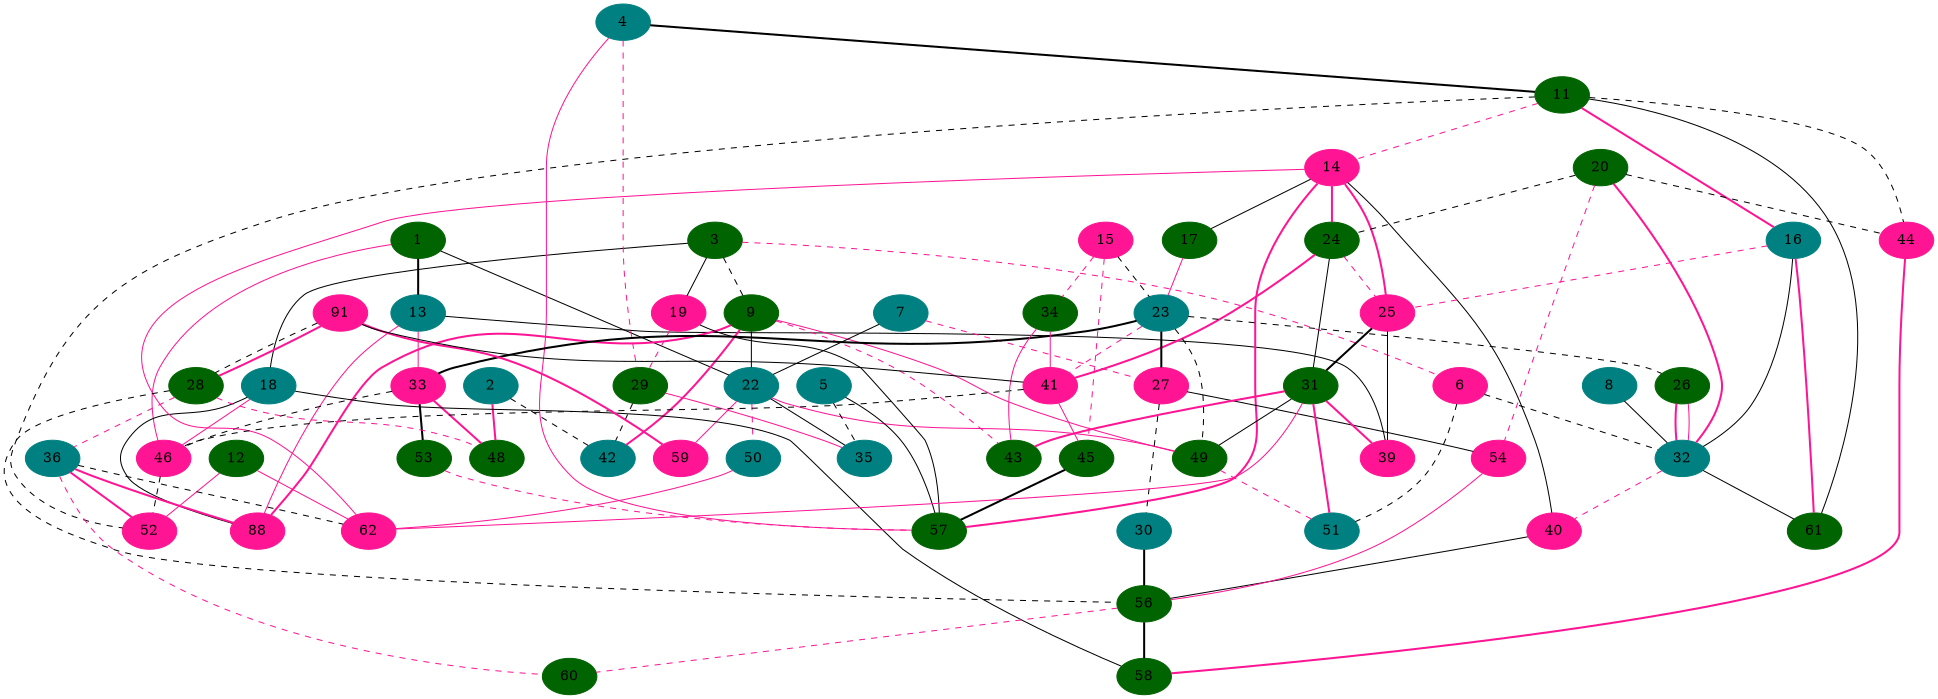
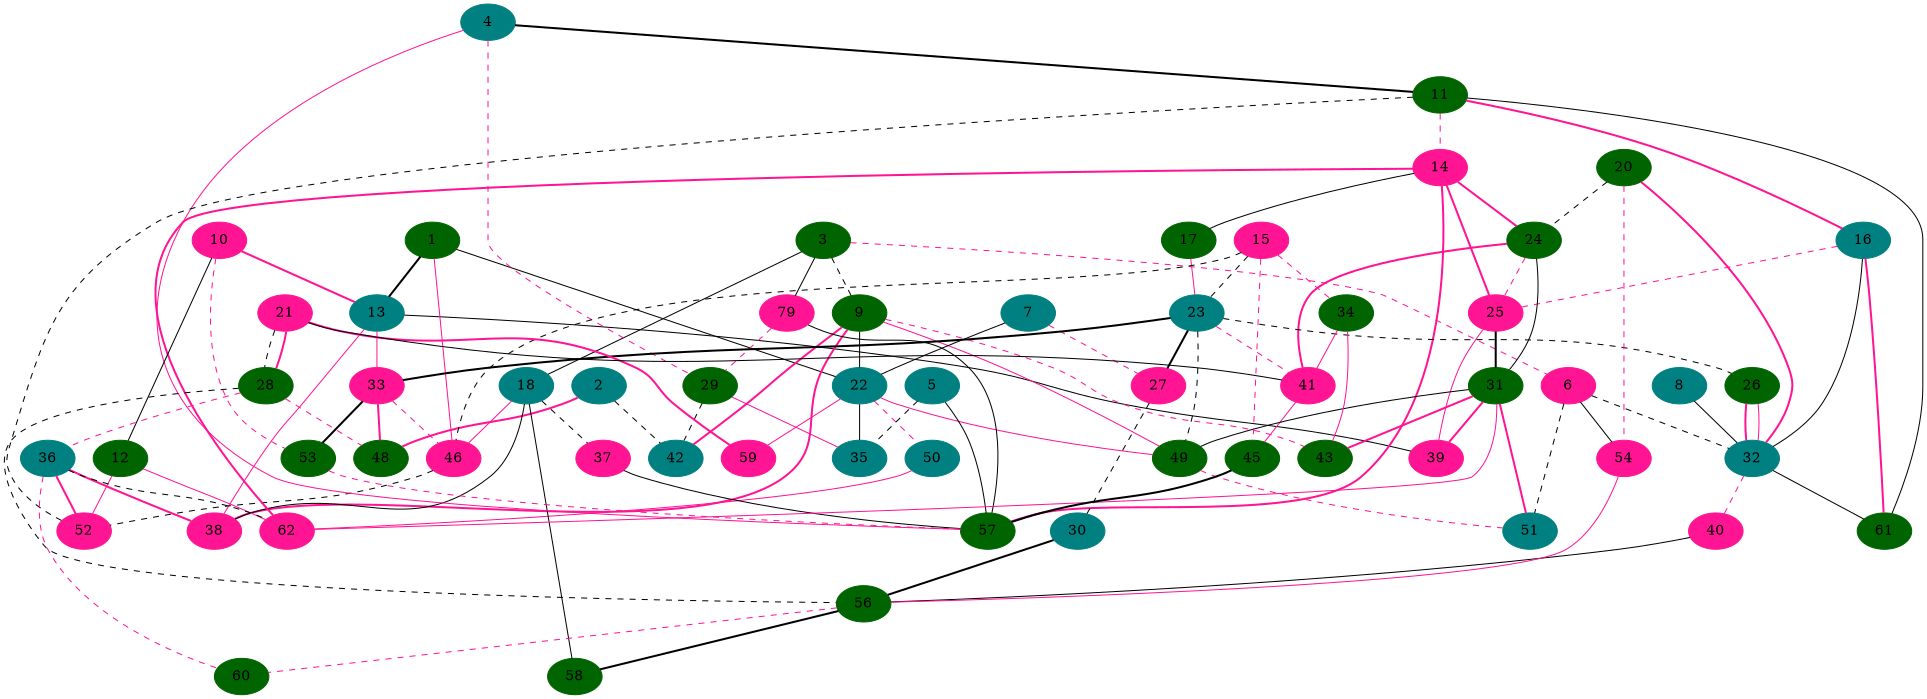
(556, 201) -> (630, 182)
none -> (219, 240)
(1906, 240) -> none
(340, 313) -> (285, 313)
(679, 313) -> (787, 313)
(1480, 330) -> none
(1387, 386) -> (1454, 382)
(687, 409) -> (819, 289)
(298, 412) -> (415, 422)
(1330, 421) -> (1596, 422)
none -> (603, 458)
(258, 531) -> (214, 531)
